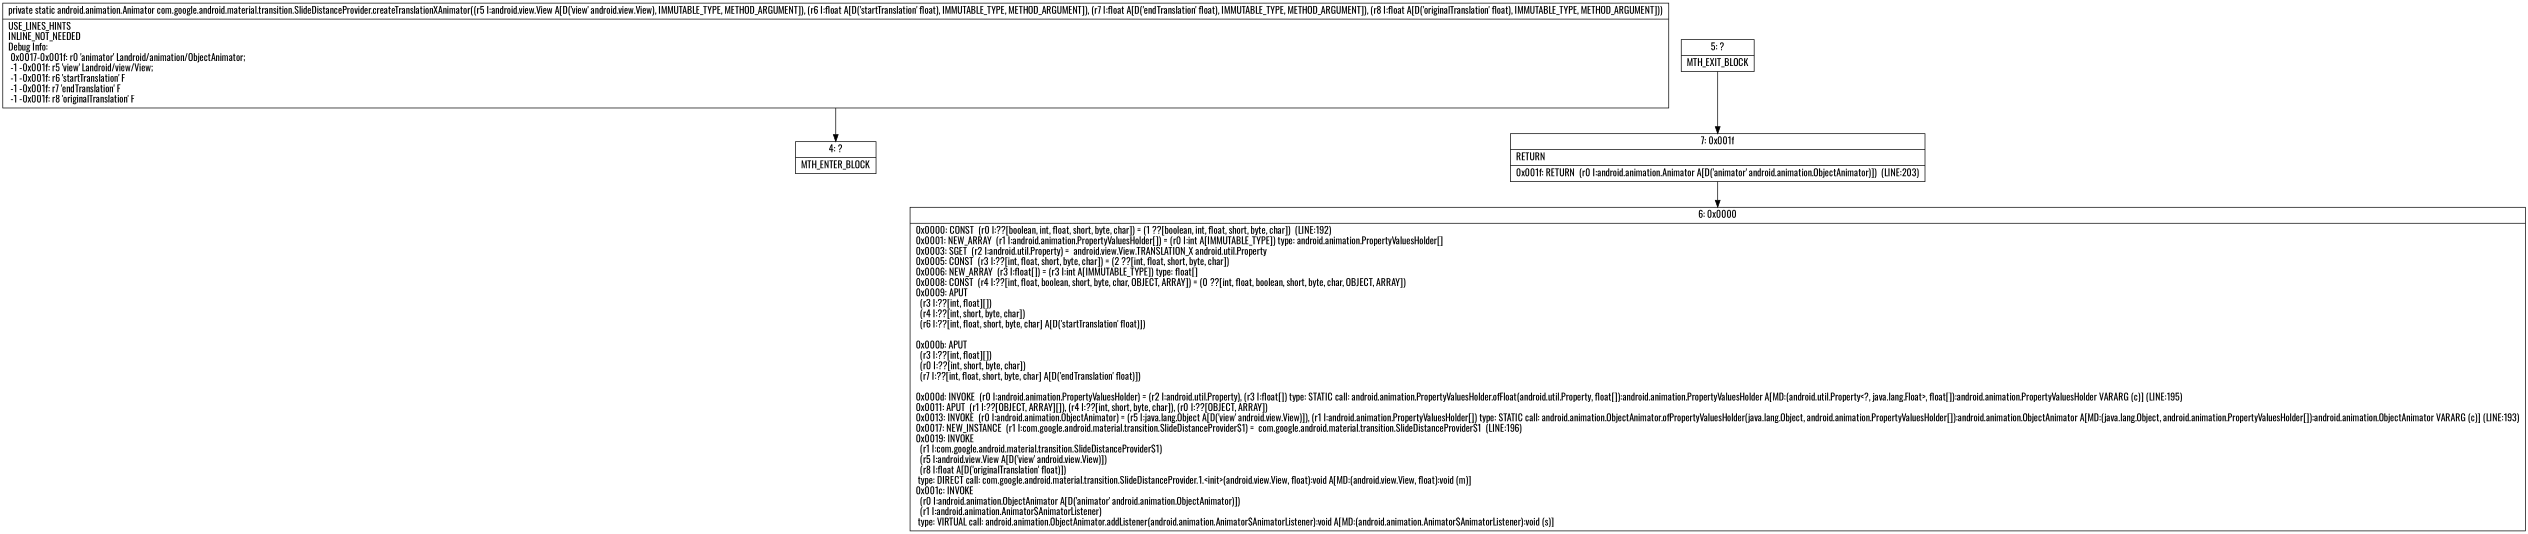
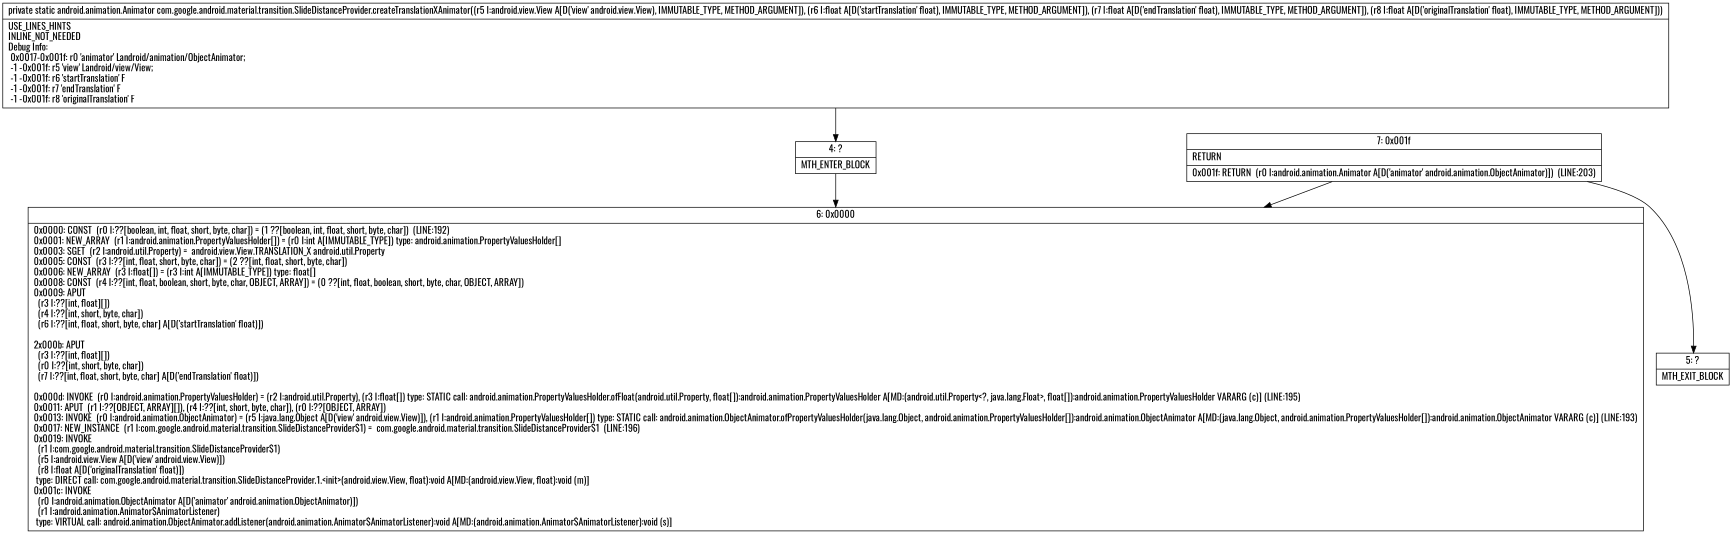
(1718, 99) -> (1673, 240)
none -> (836, 187)
(944, 345) -> (61, 345)
